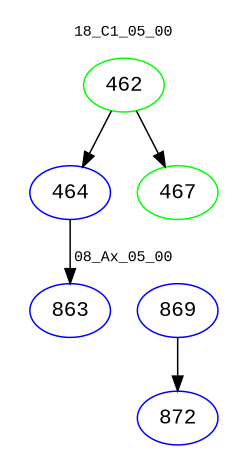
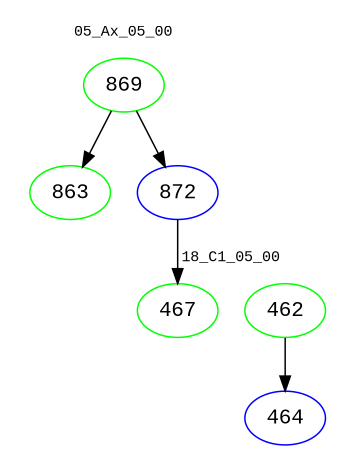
(147, 132) -> (178, 252)
(70, 252) -> (100, 132)
(124, 258) -> (124, 32)
(70, 311) -> (70, 193)
(178, 311) -> (124, 85)
